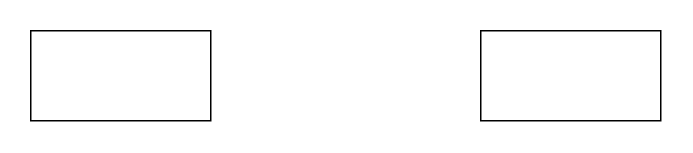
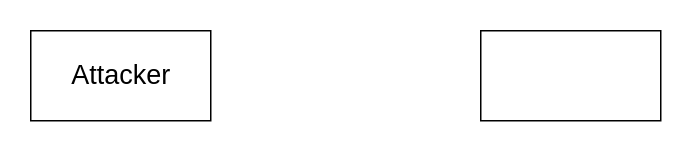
none -> (121, 76)
